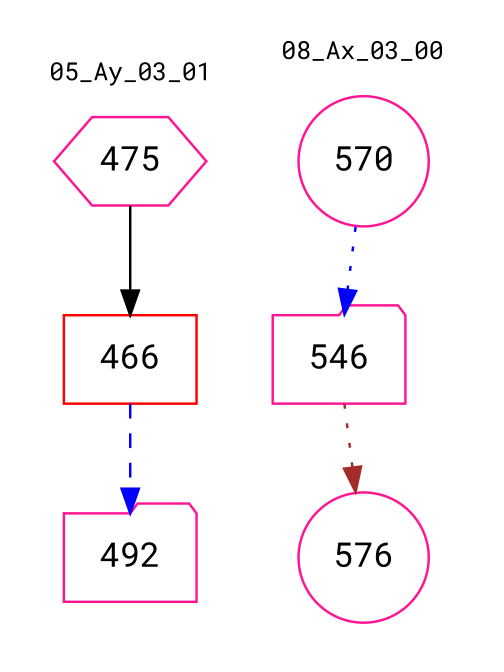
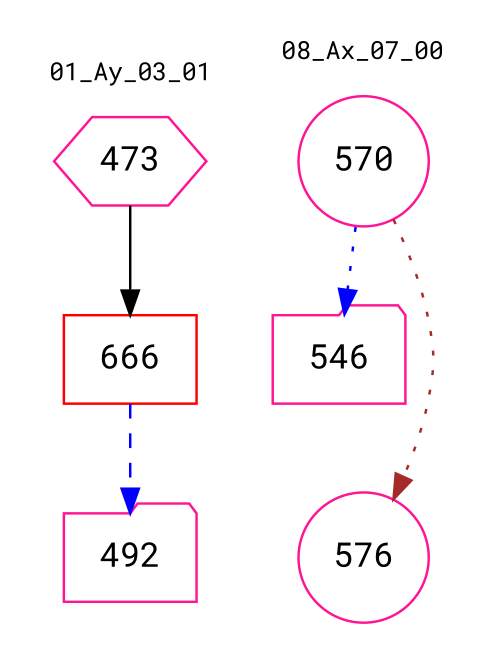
(364, 53) -> (364, 53)
(131, 74) -> (131, 74)
(130, 161) -> (130, 161)
(130, 359) -> (130, 359)
(348, 436) -> (433, 347)
